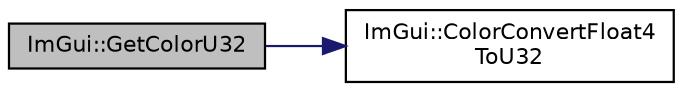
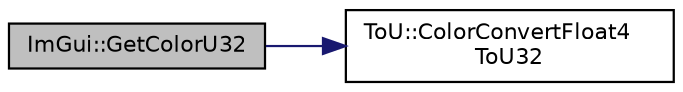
(510, 46) -> (510, 46)
